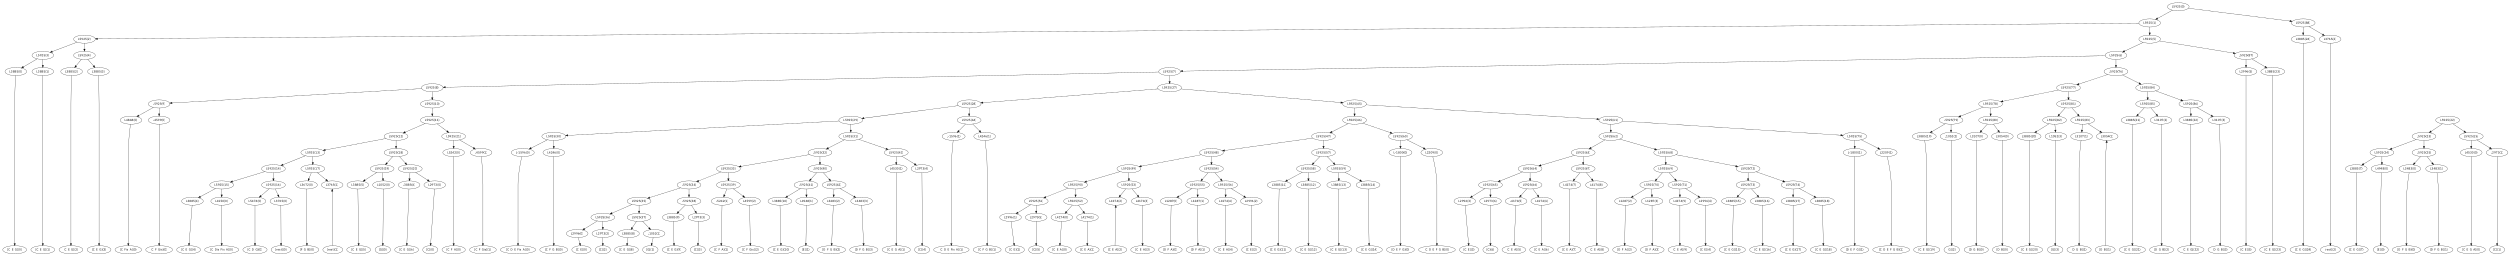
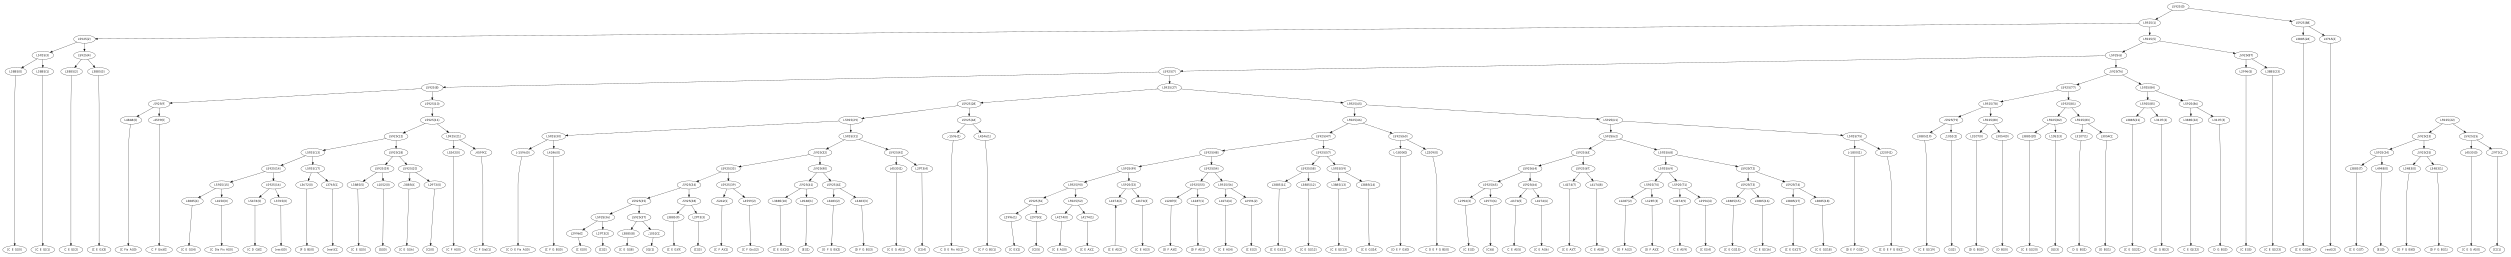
(2105, 194) -> (2105, 192)
(333, 218) -> (332, 216)
